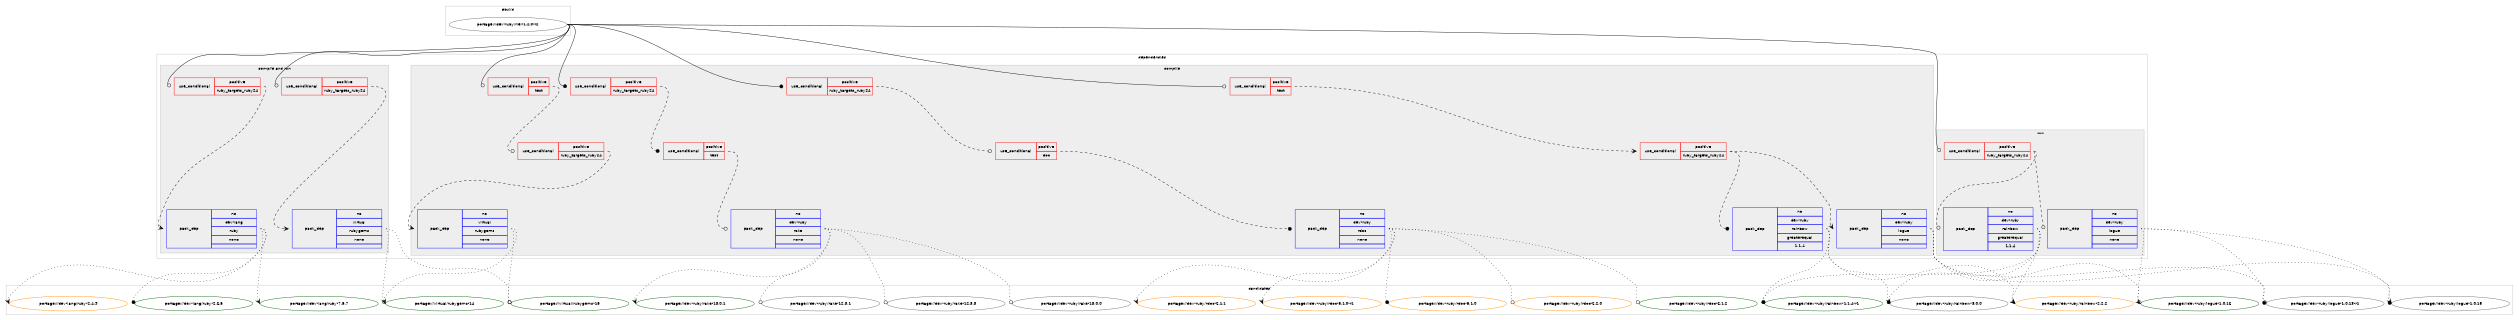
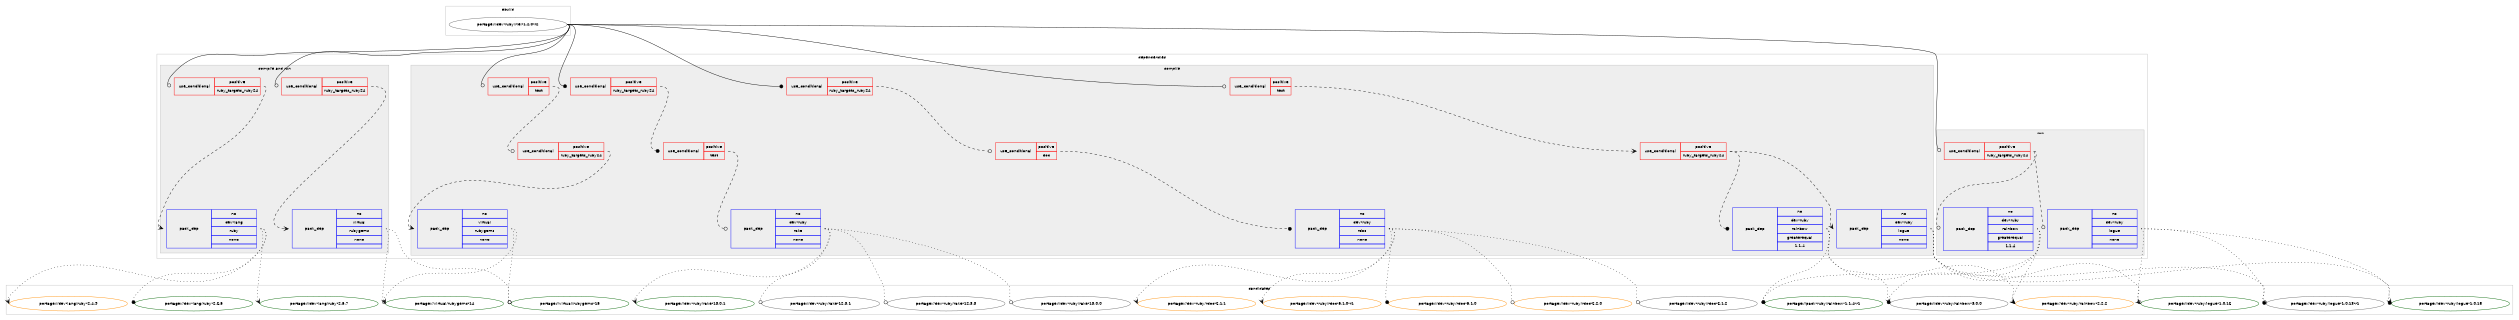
(319, 304) -> (319, 304)
(1698, 304) -> (1698, 304)
(1824, 304) -> (1824, 304)
(2451, 304) -> (2451, 304)
